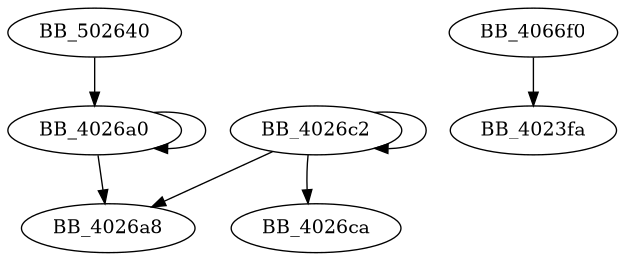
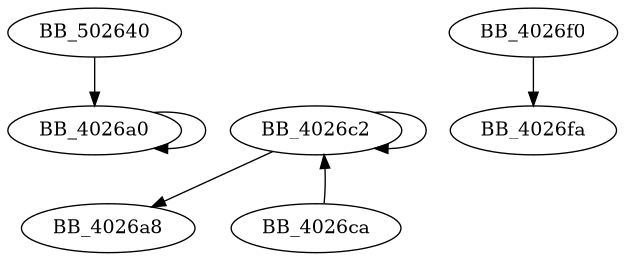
(533, 33) -> (533, 33)
(533, 130) -> (533, 130)
(307, 172) -> (325, 186)
(101, 173) -> none
